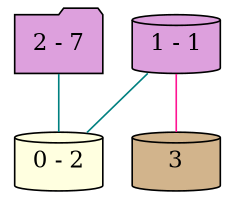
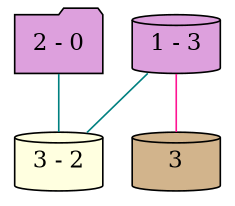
(59, 44) -> (59, 44)
(176, 44) -> (176, 44)
(59, 162) -> (59, 162)
